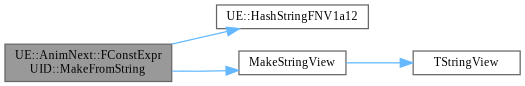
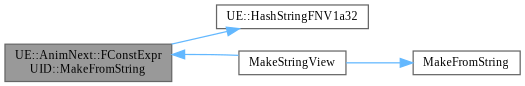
(292, 17) -> (292, 17)
(467, 63) -> (467, 63)
(199, 71) -> (212, 55)
